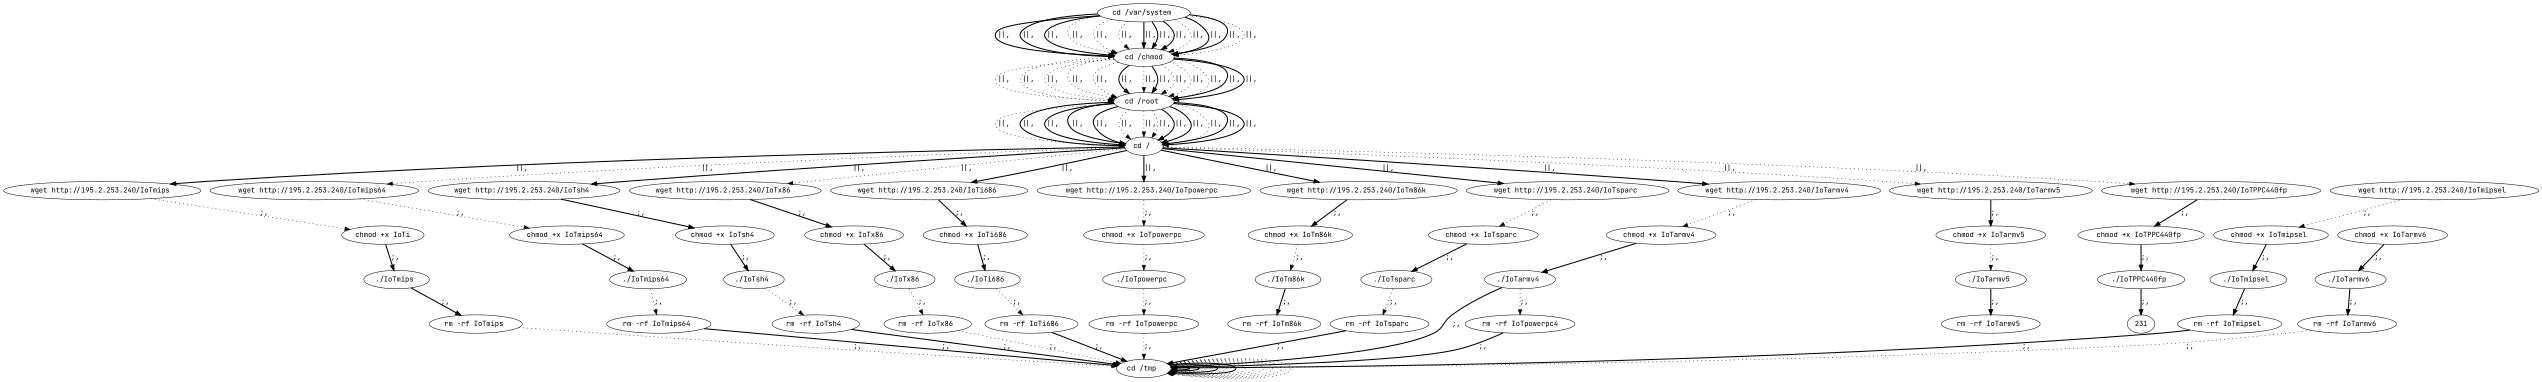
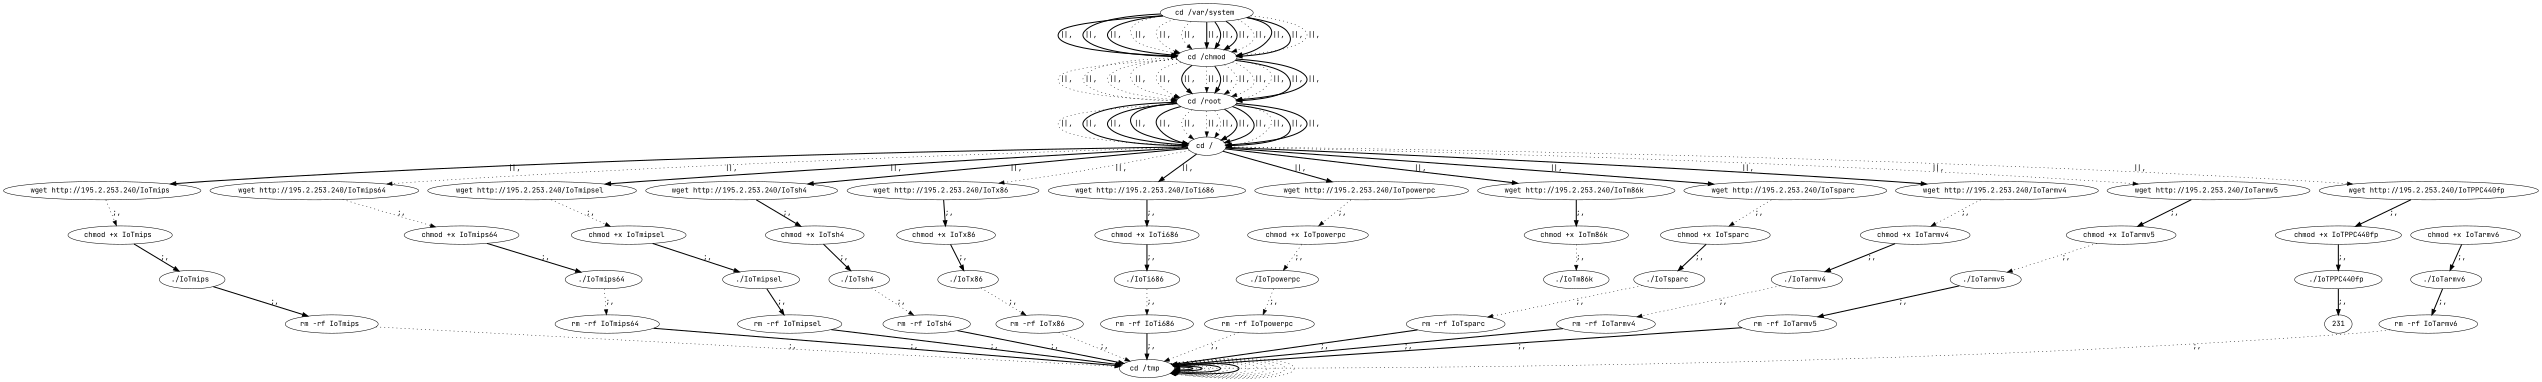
none -> (899, 165)
(383, 235) -> (120, 235)
(1274, 324) -> none
(1520, 324) -> (1606, 324)
(1348, 353) -> (1460, 347)
